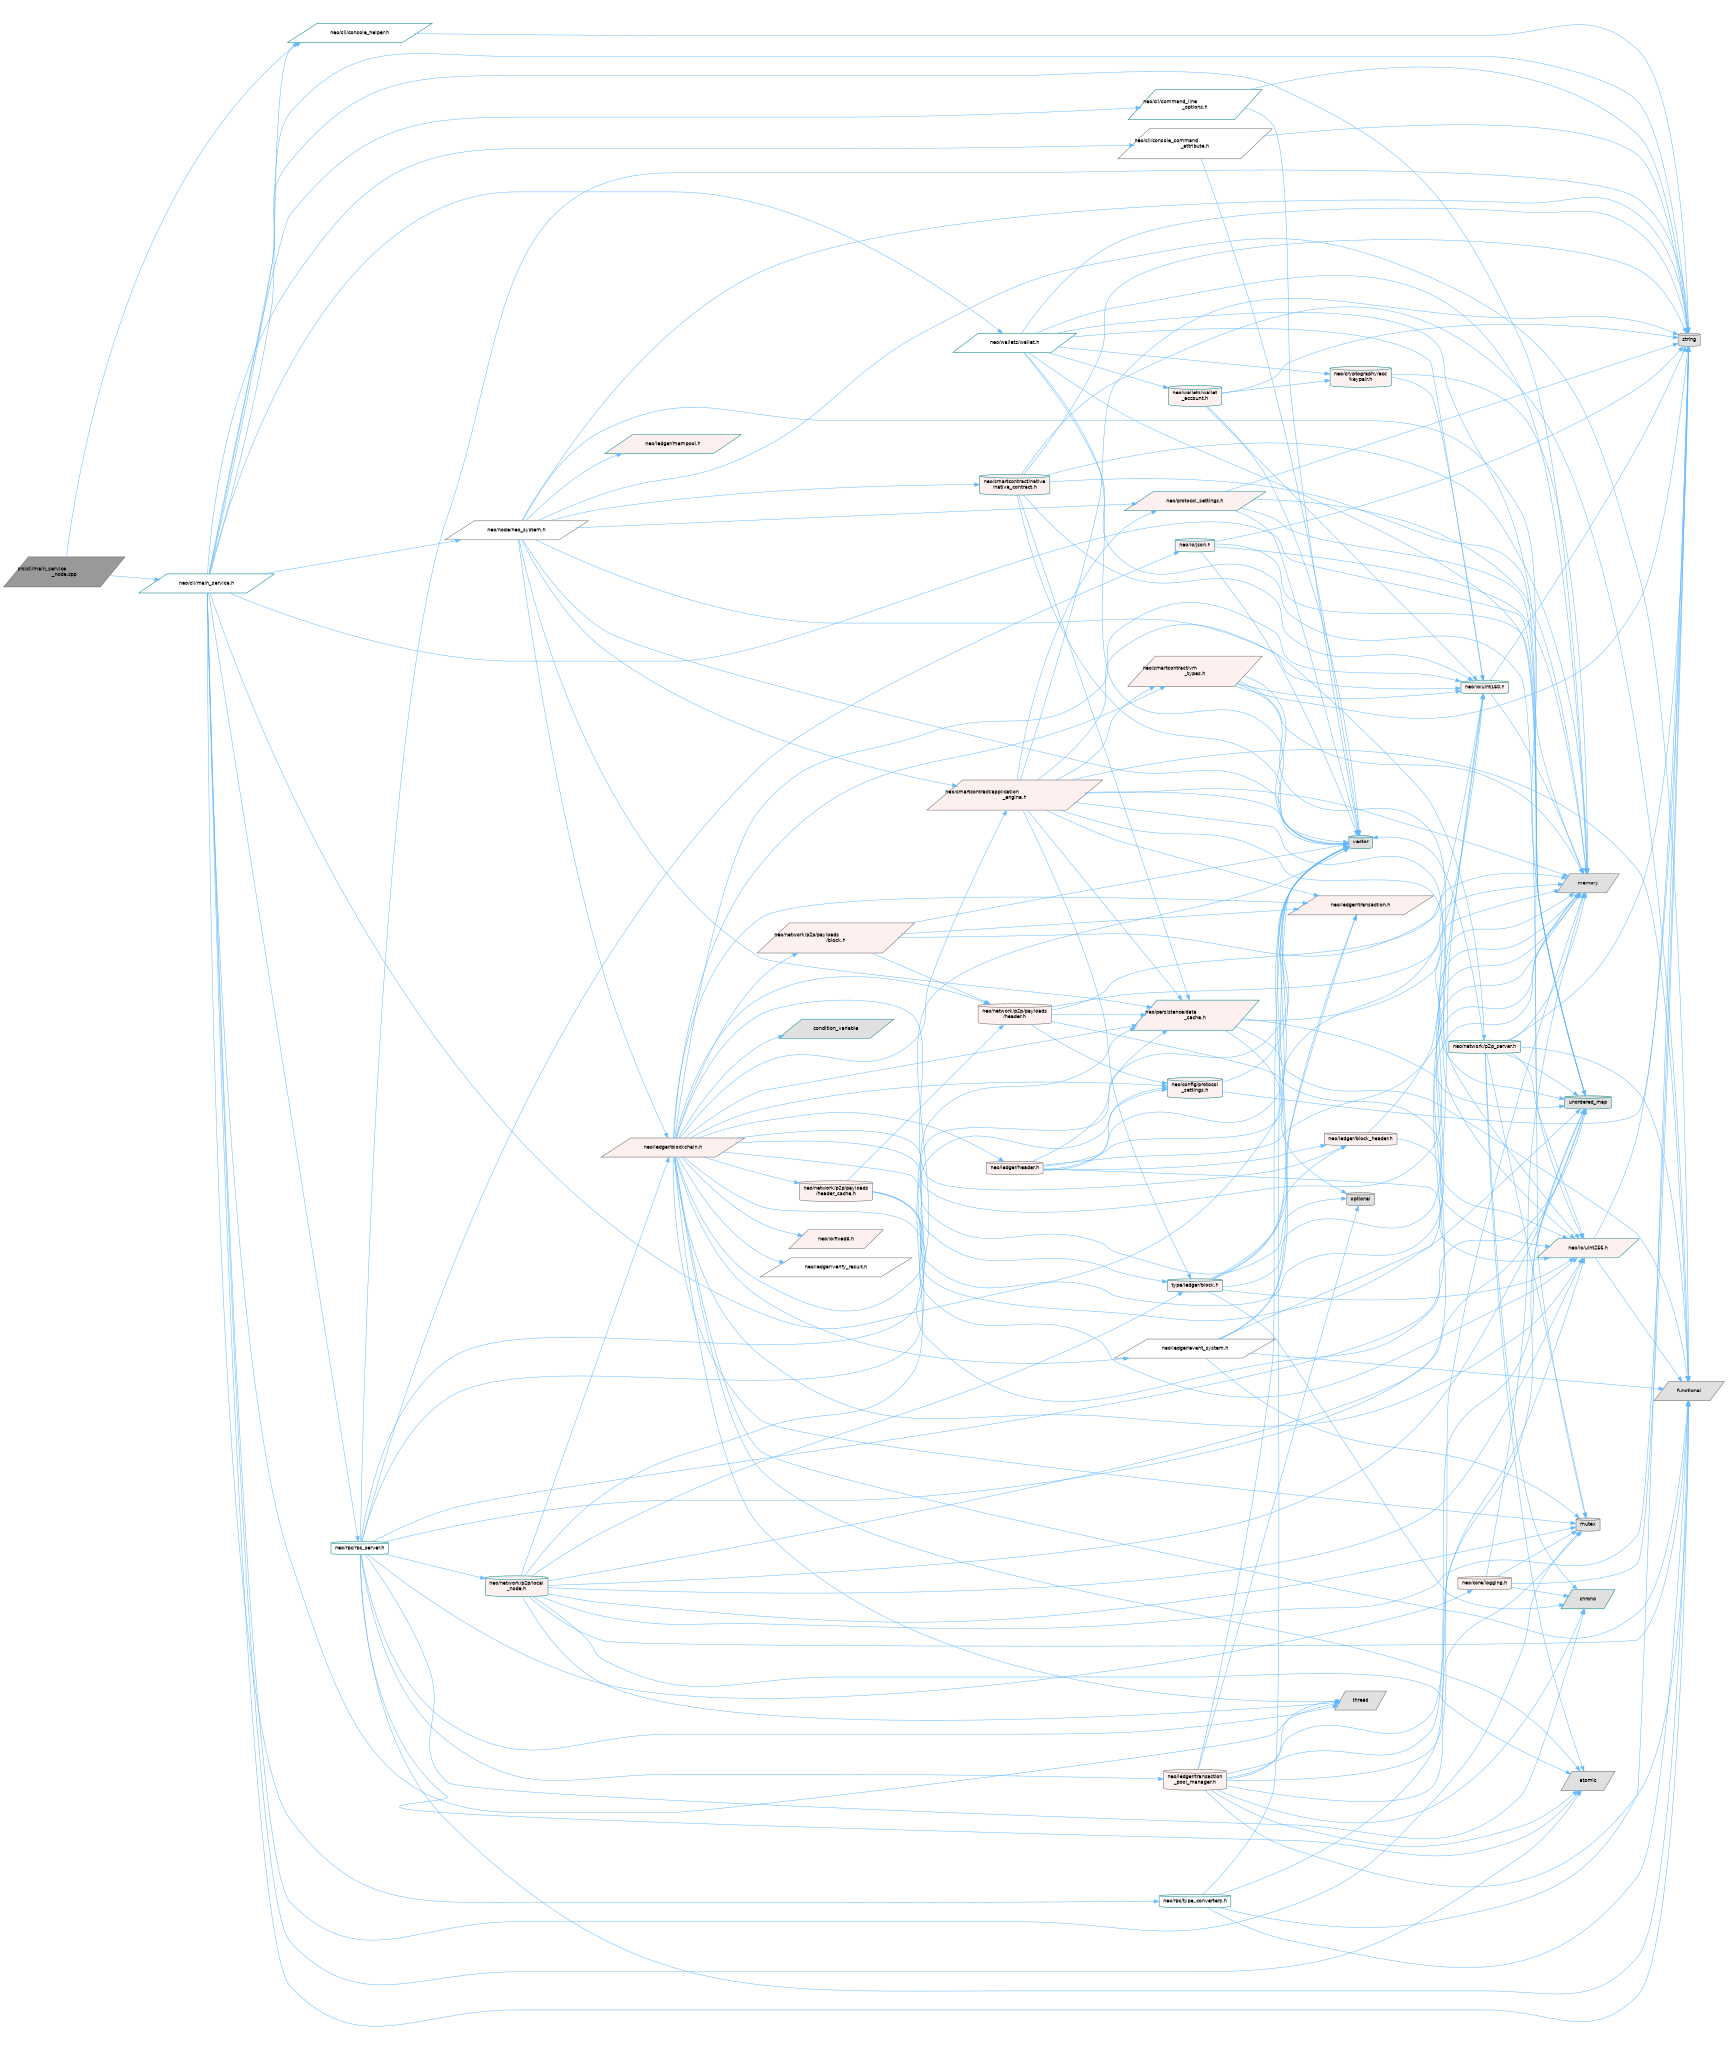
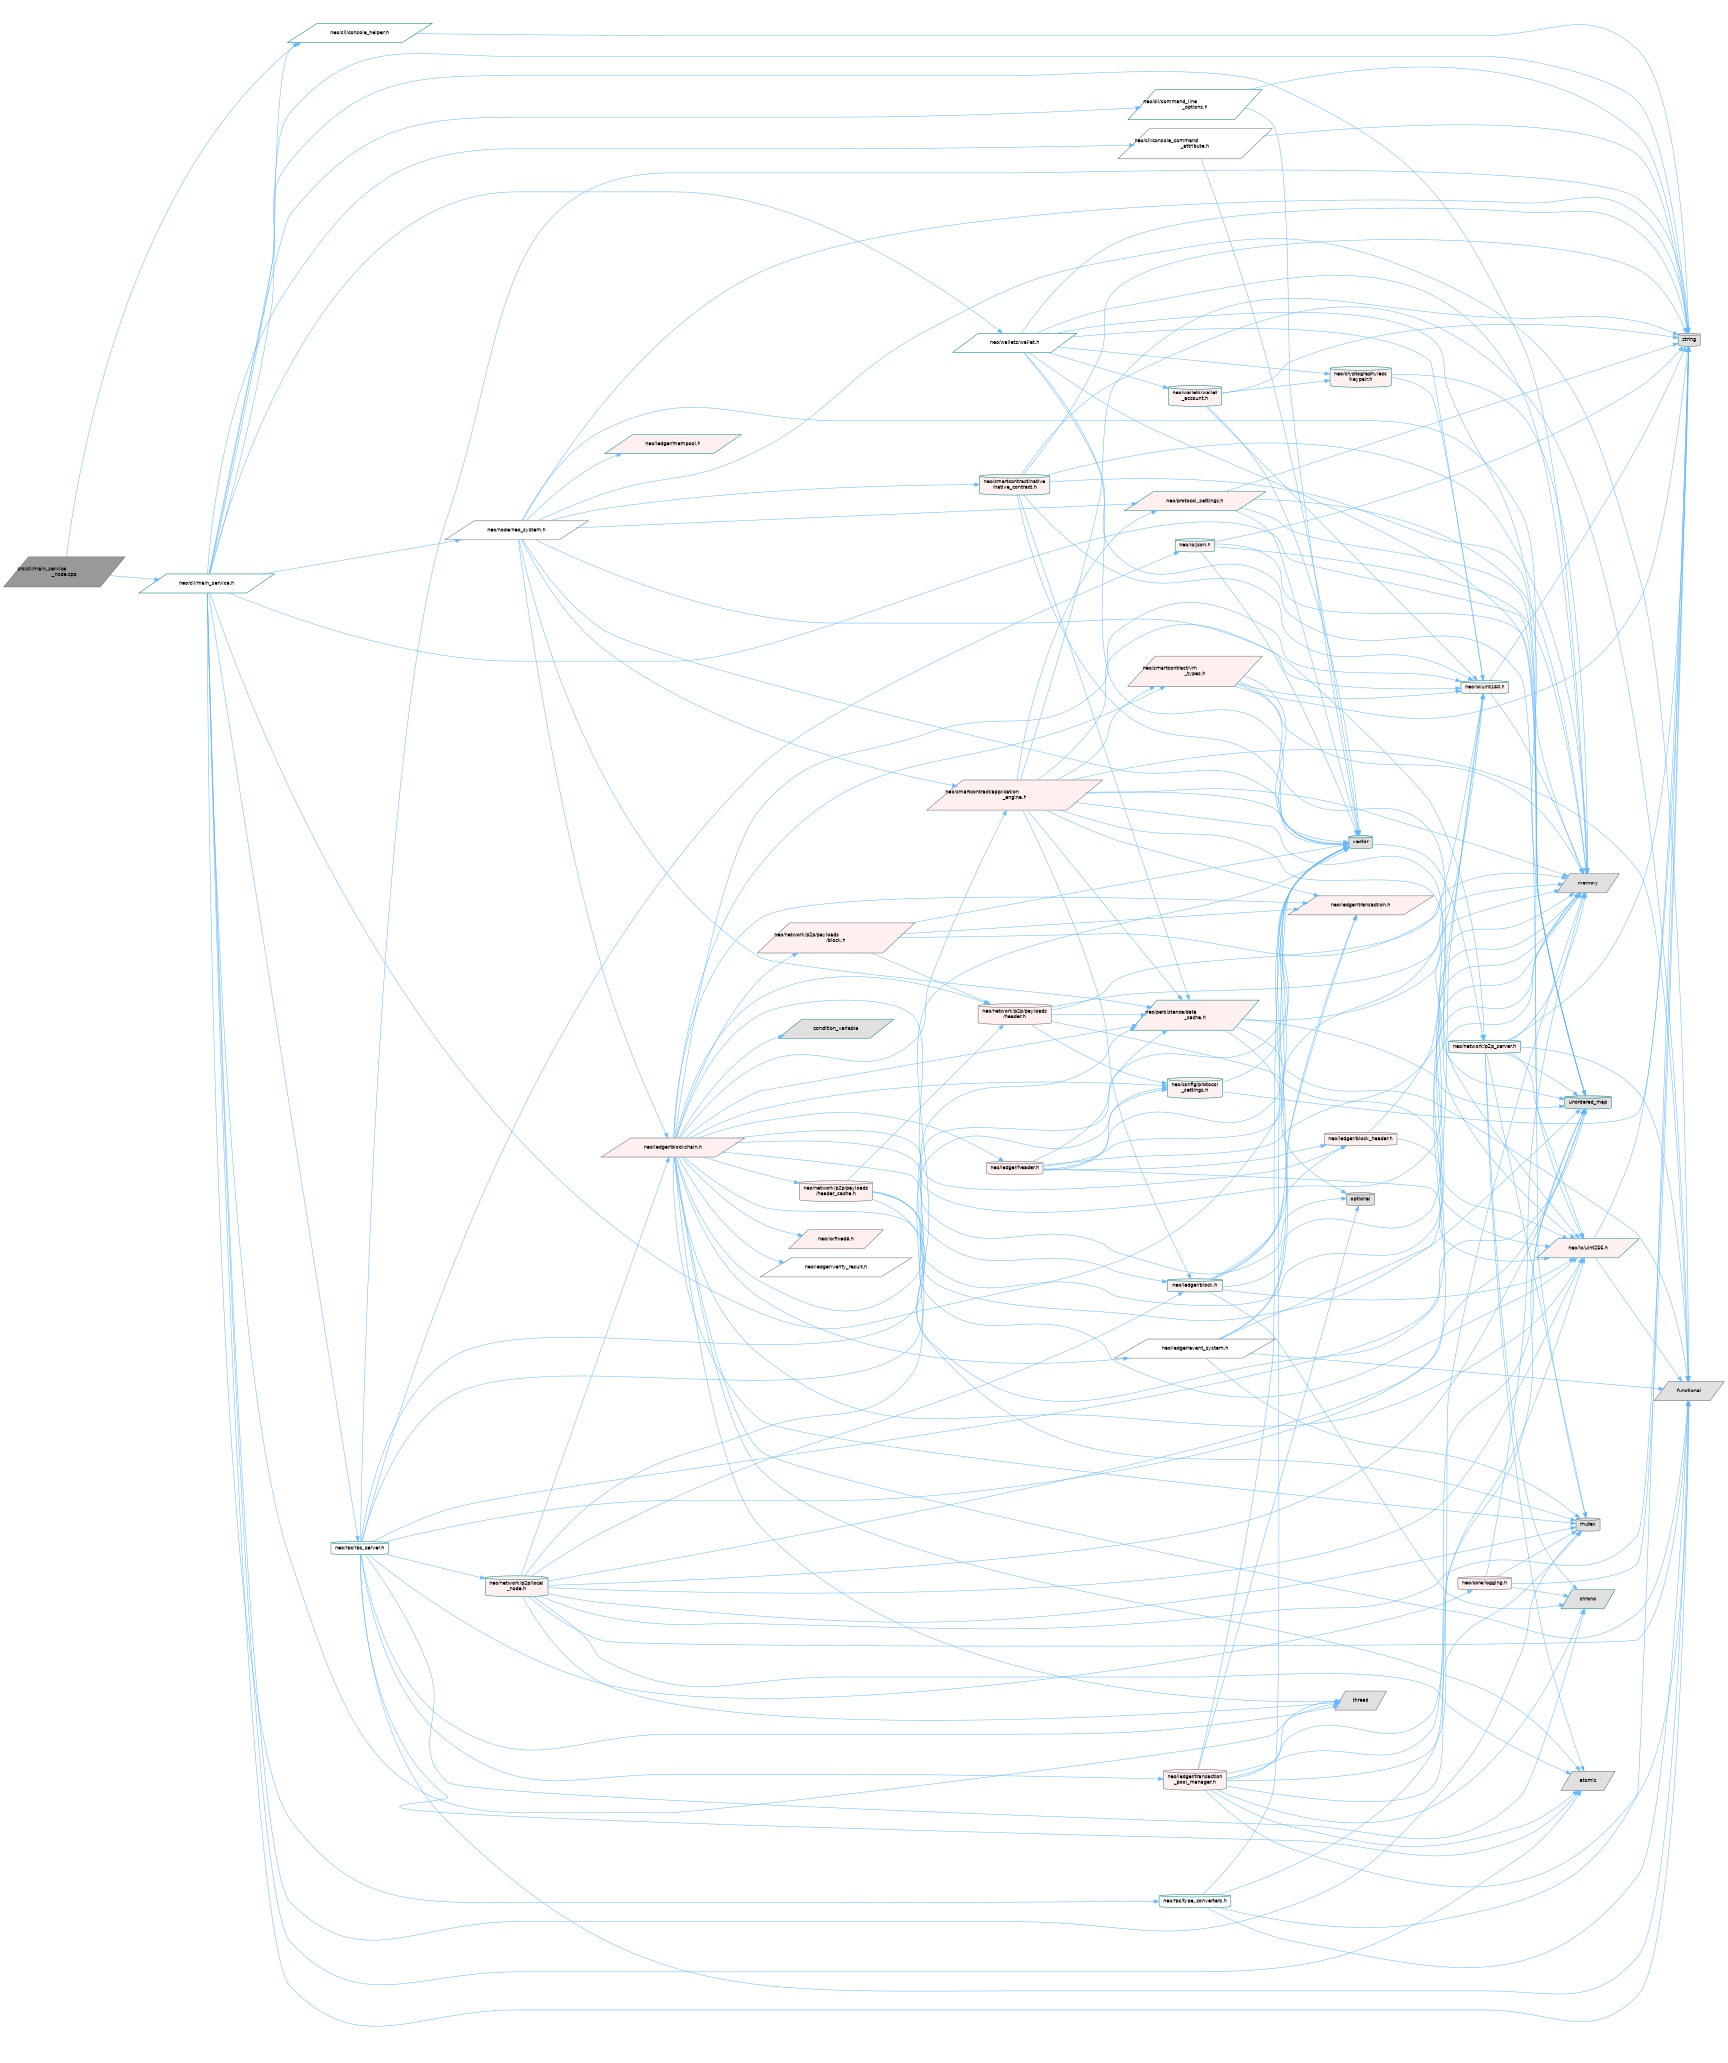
(1459, 915) -> (1460, 927)
(1195, 1285) -> (1195, 1285)
none -> (1130, 1454)
